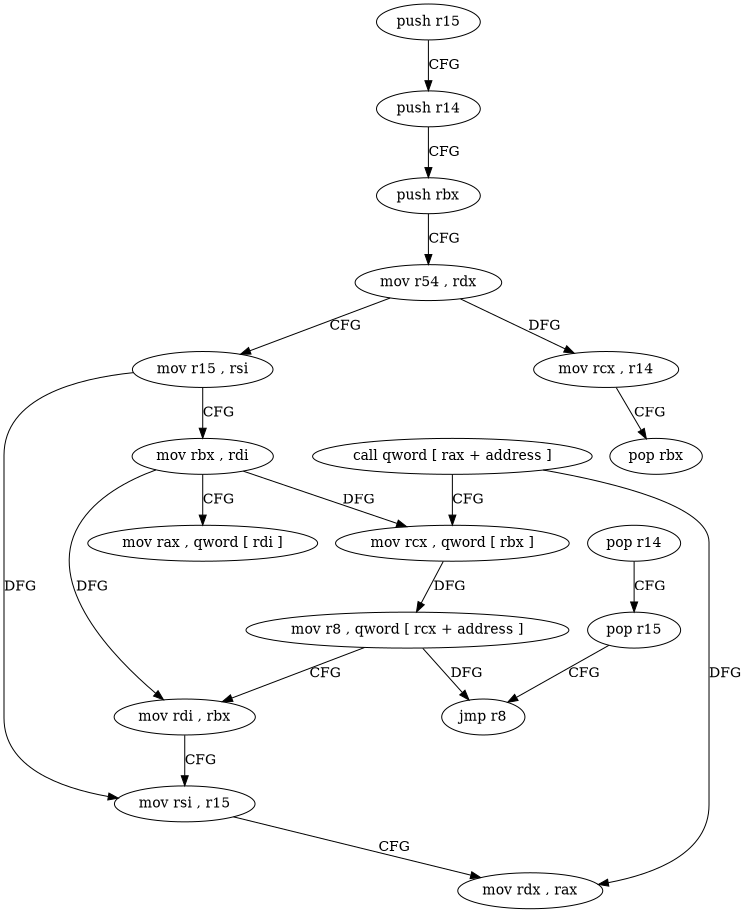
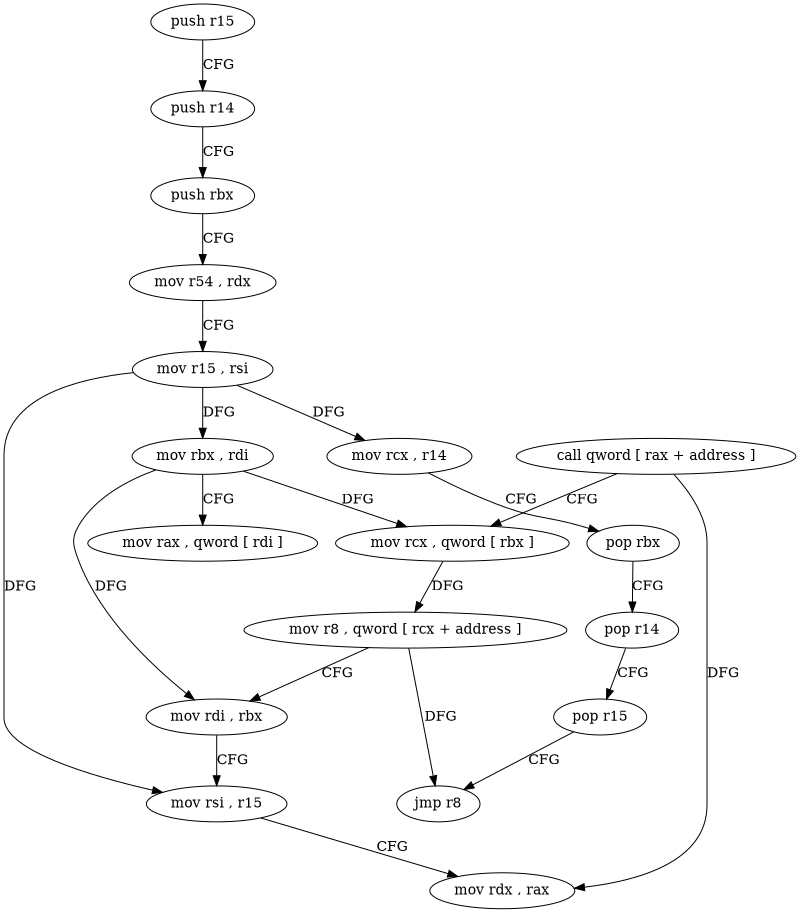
(513, 324) -> (296, 411)
(219, 413) -> (219, 413)
none -> (633, 582)
